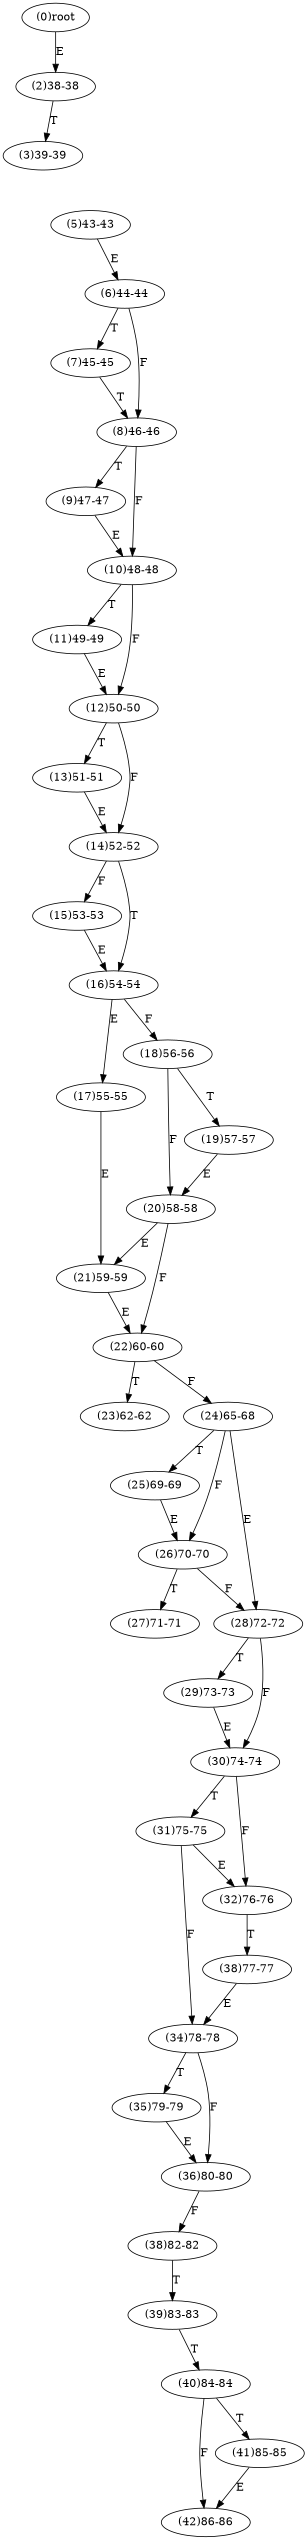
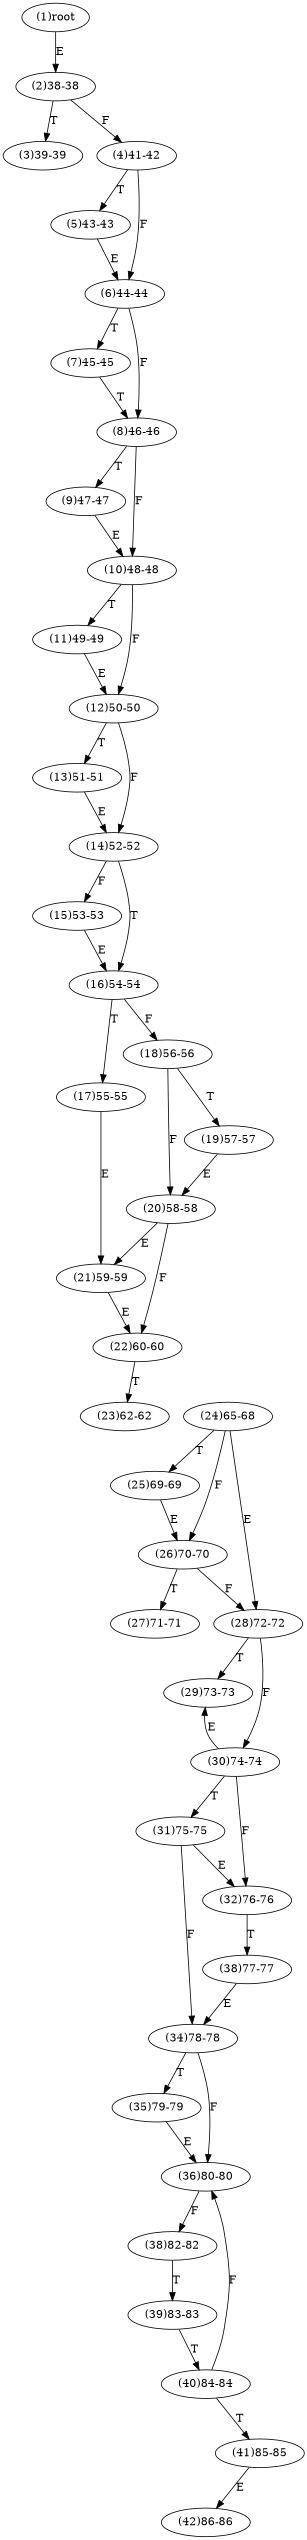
(56, 17) -> (56, 17)
none -> (137, 156)
(114, 1020) -> (114, 1020)
(180, 1380) -> none
(220, 1724) -> (208, 1734)
(200, 2449) -> (229, 2285)
